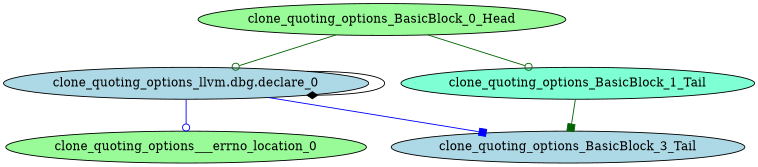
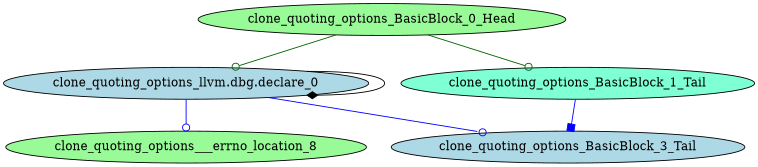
(574, 111) -> (574, 111)
(373, 115) -> (373, 115)
(186, 147) -> (186, 147)
